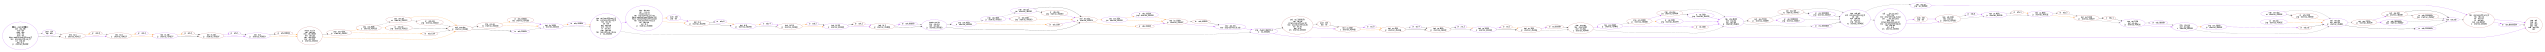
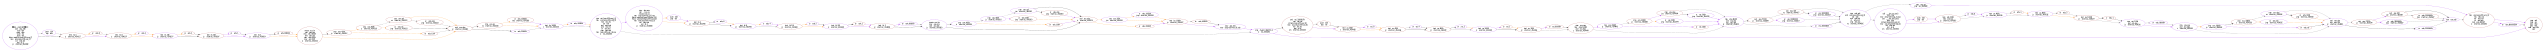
none -> (2244, 22)
